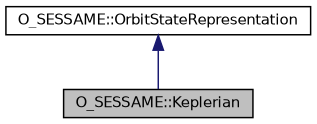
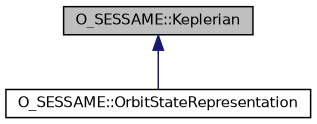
(158, 70) -> (158, 70)
